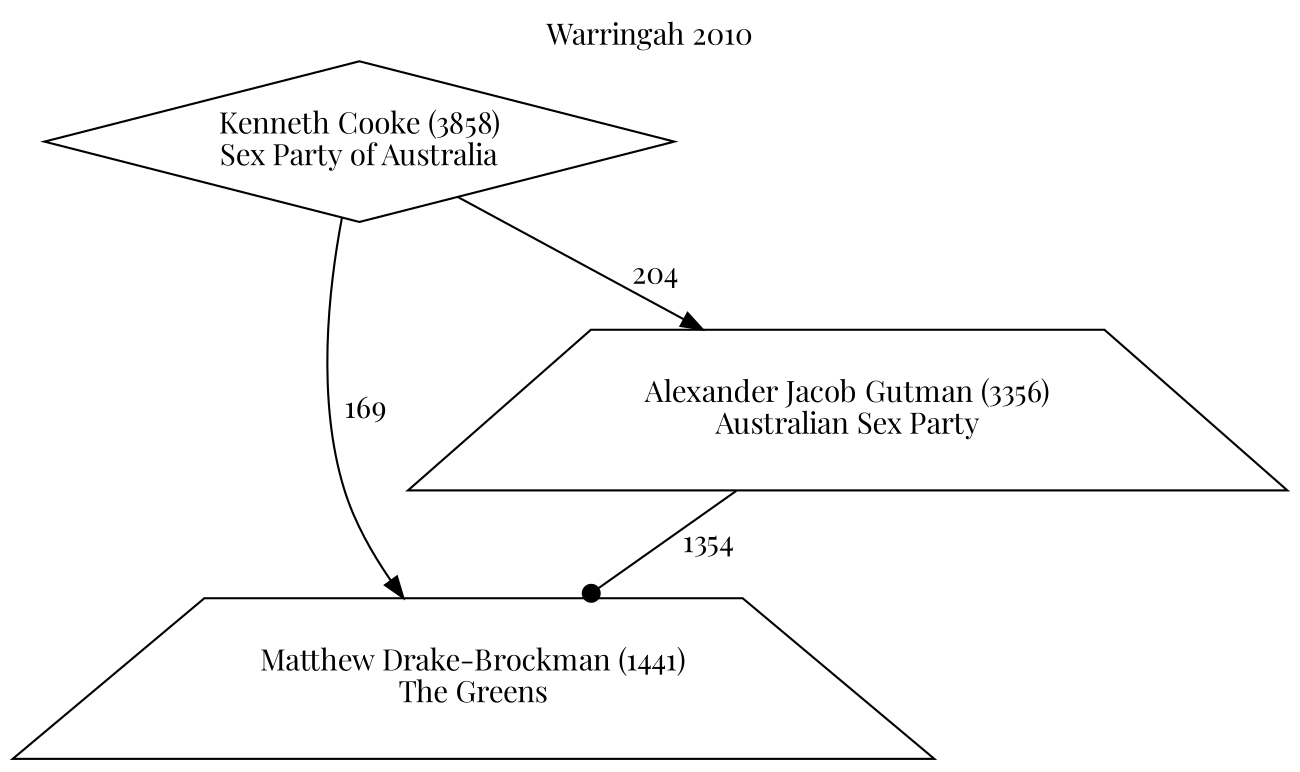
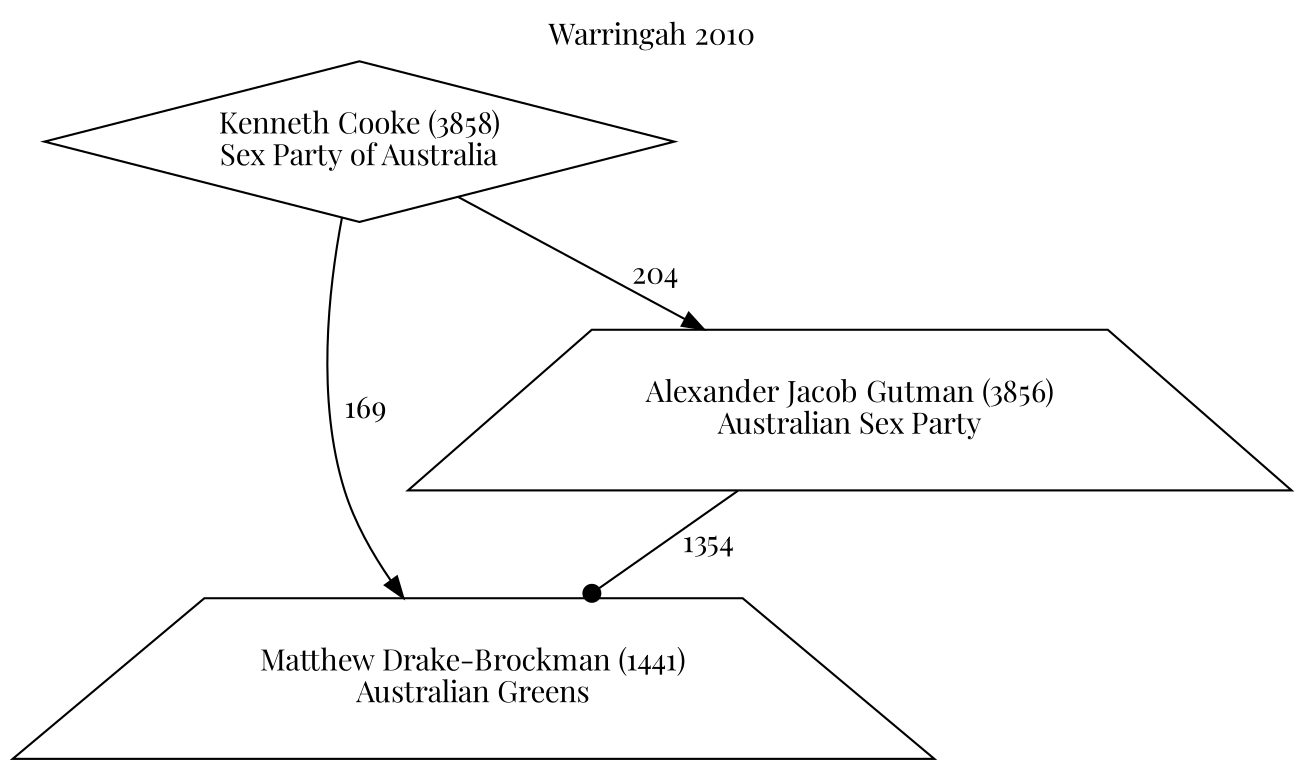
(848, 410) -> (850, 410)
(474, 679) -> (474, 679)
